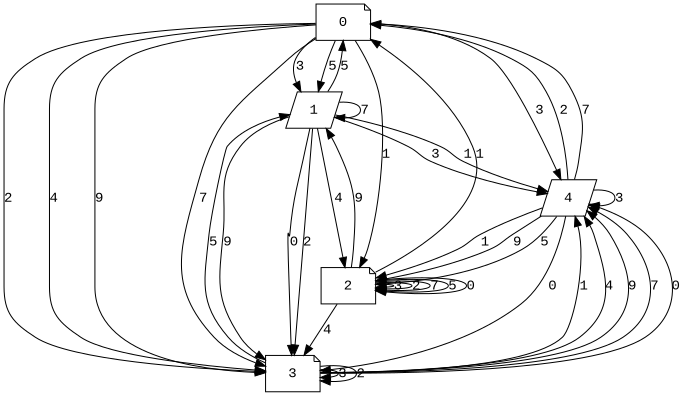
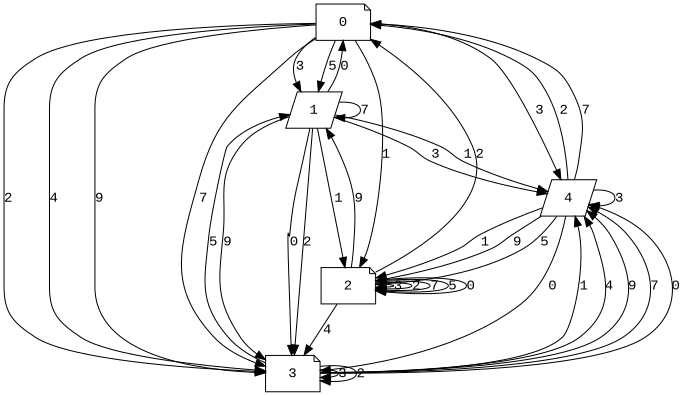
(345, 66) -> (345, 66)
(480, 154) -> (480, 154)
(339, 198) -> (339, 198)
